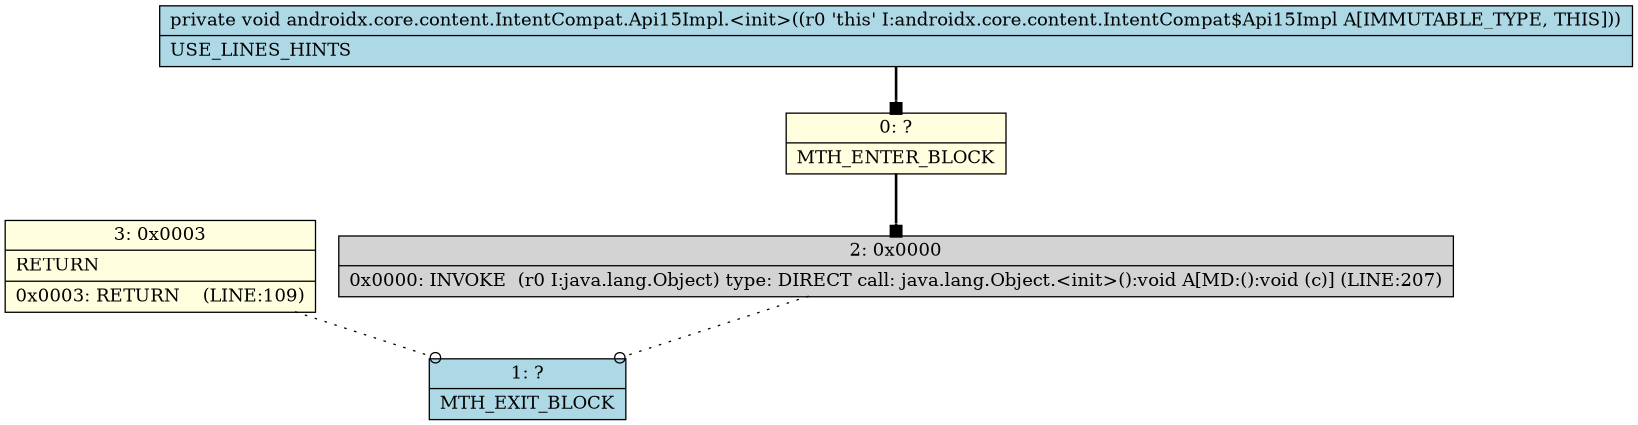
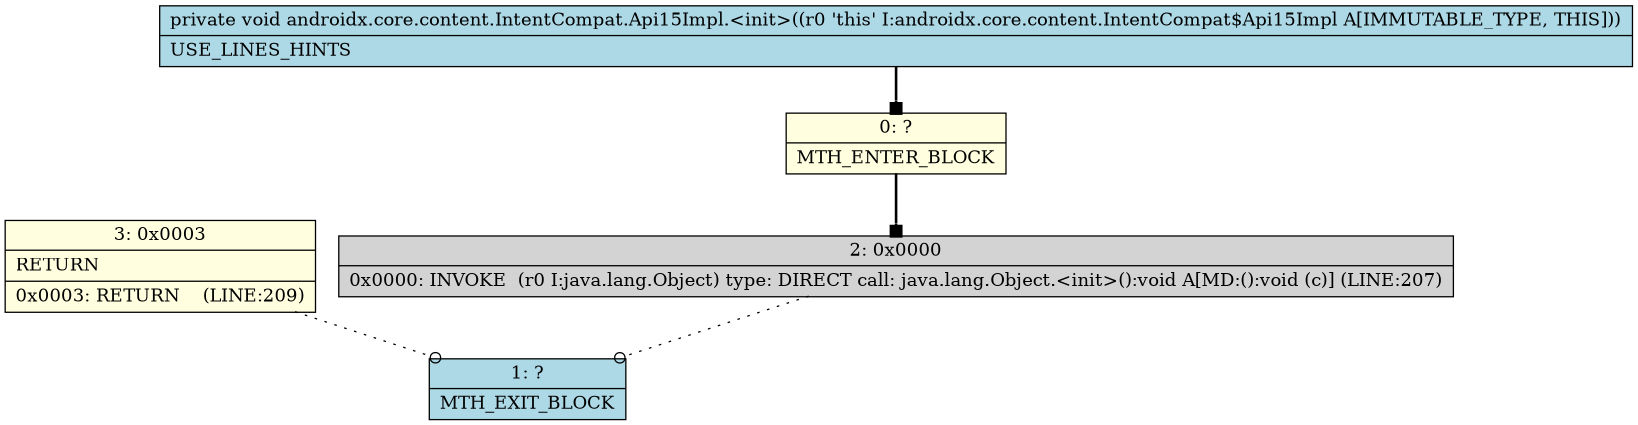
(160, 296) -> (160, 296)
